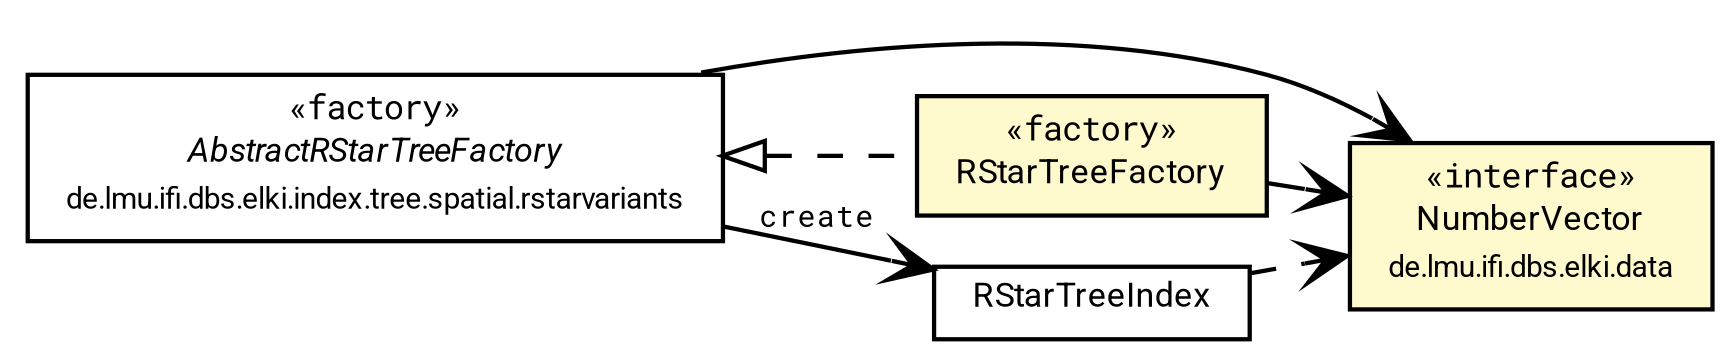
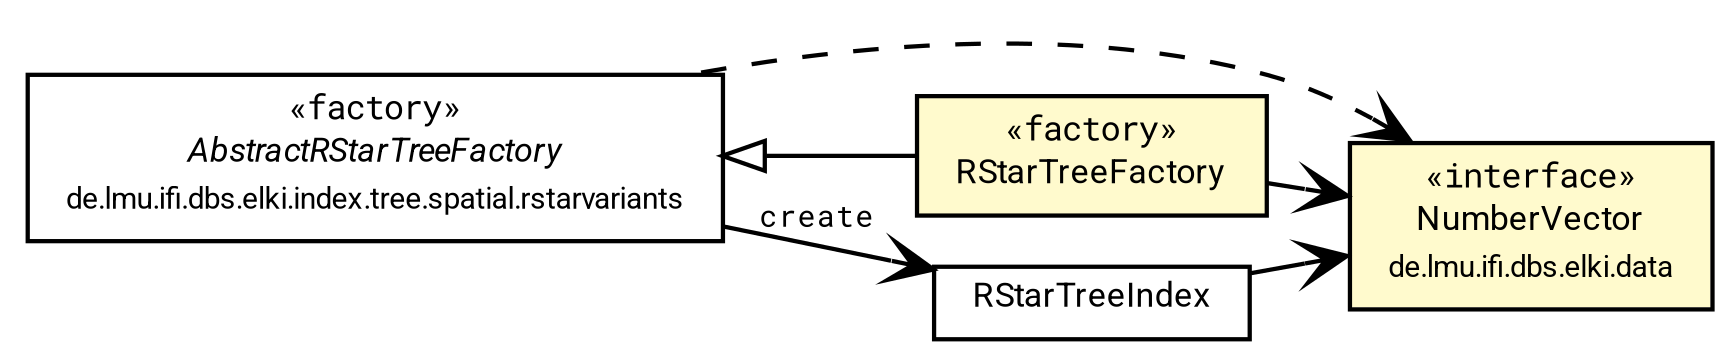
(1041, 44) -> (1041, 44)
(841, 156) -> (841, 156)
(1278, 268) -> (1278, 268)
